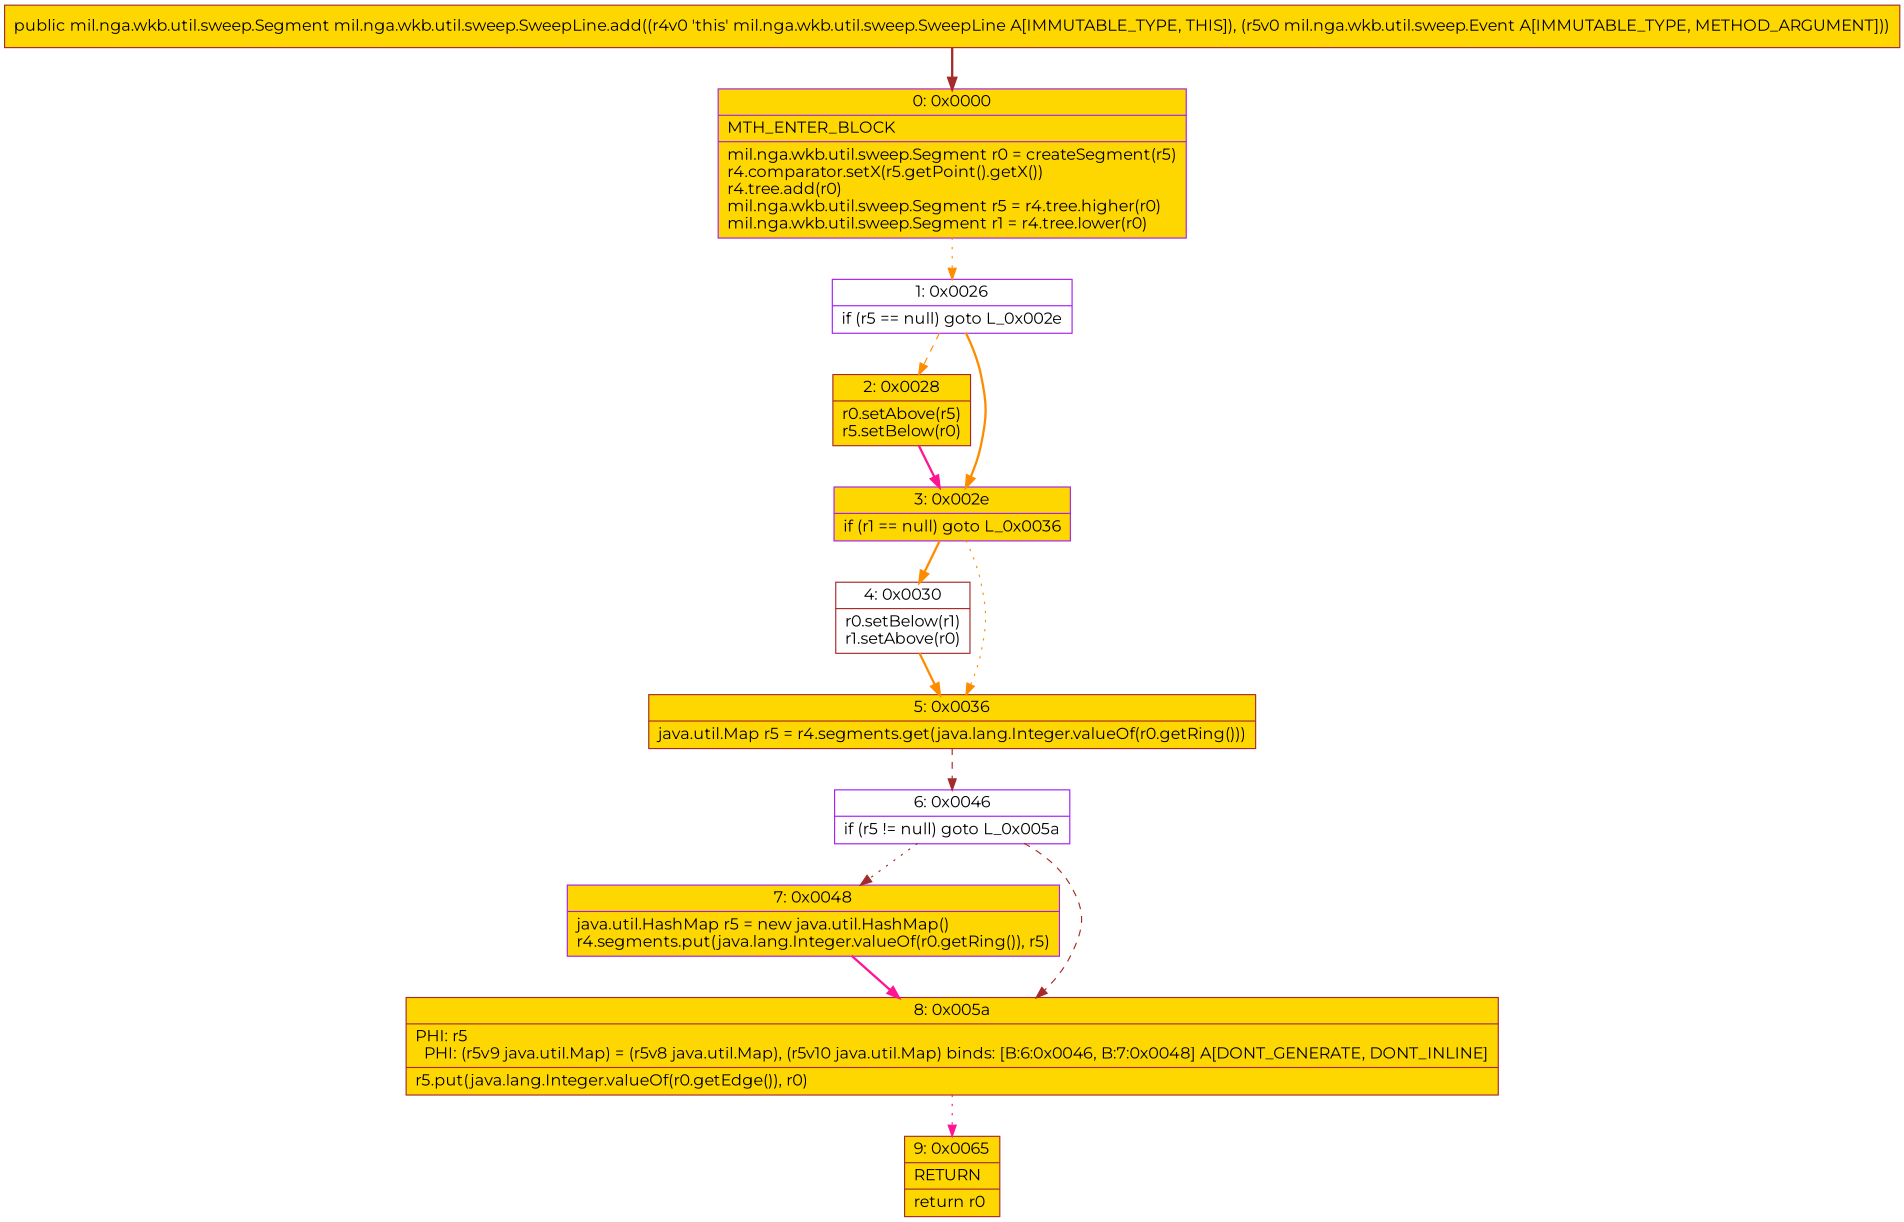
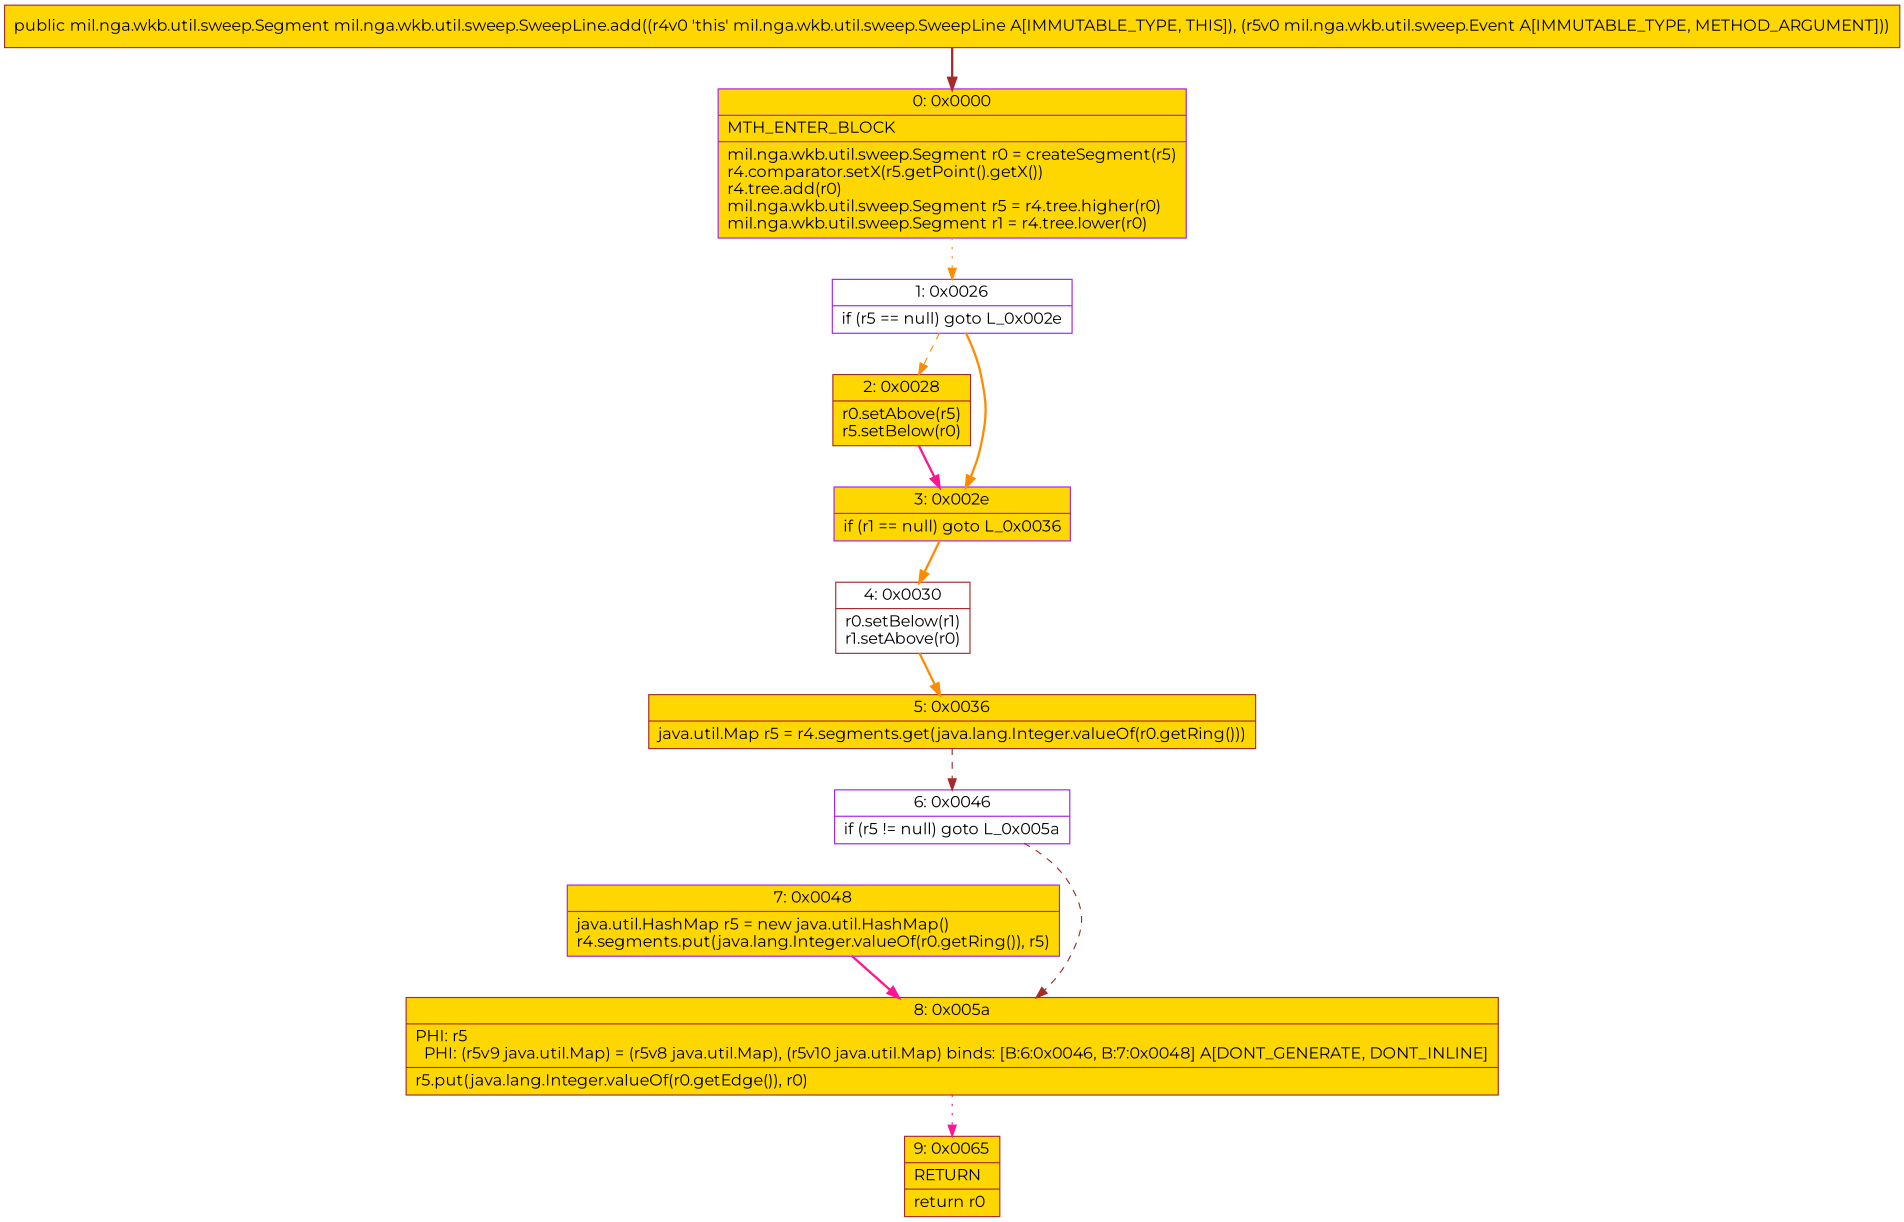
(985, 612) -> none
(894, 861) -> none
